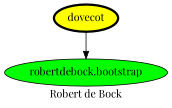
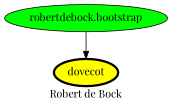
(86, 42) -> (86, 42)
